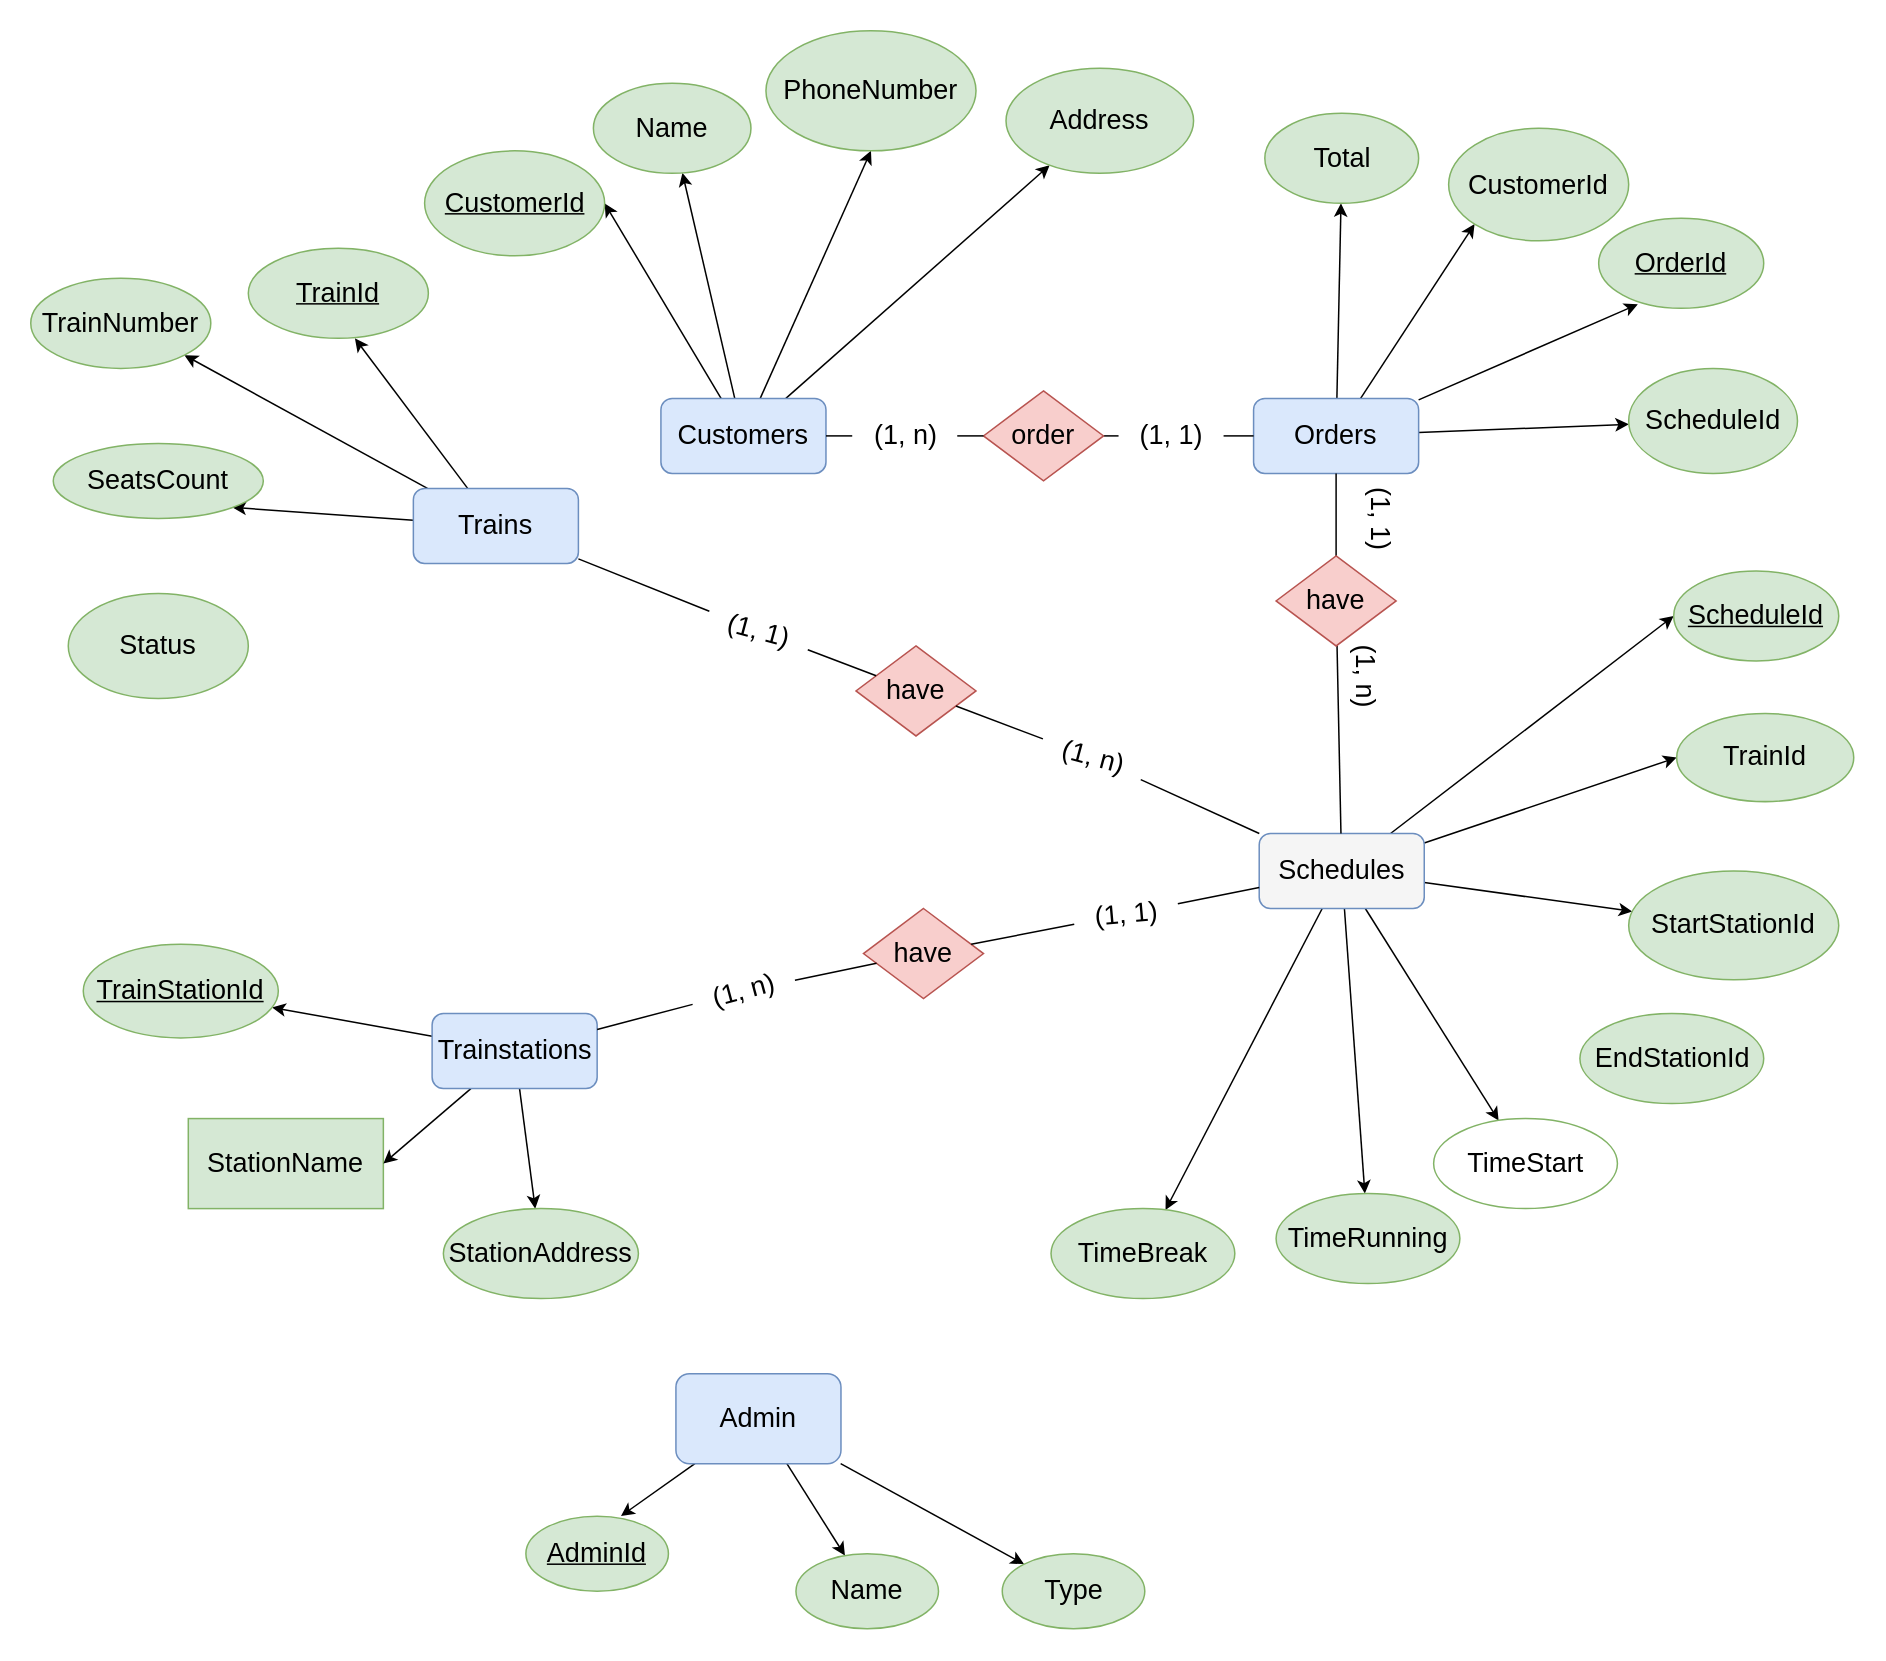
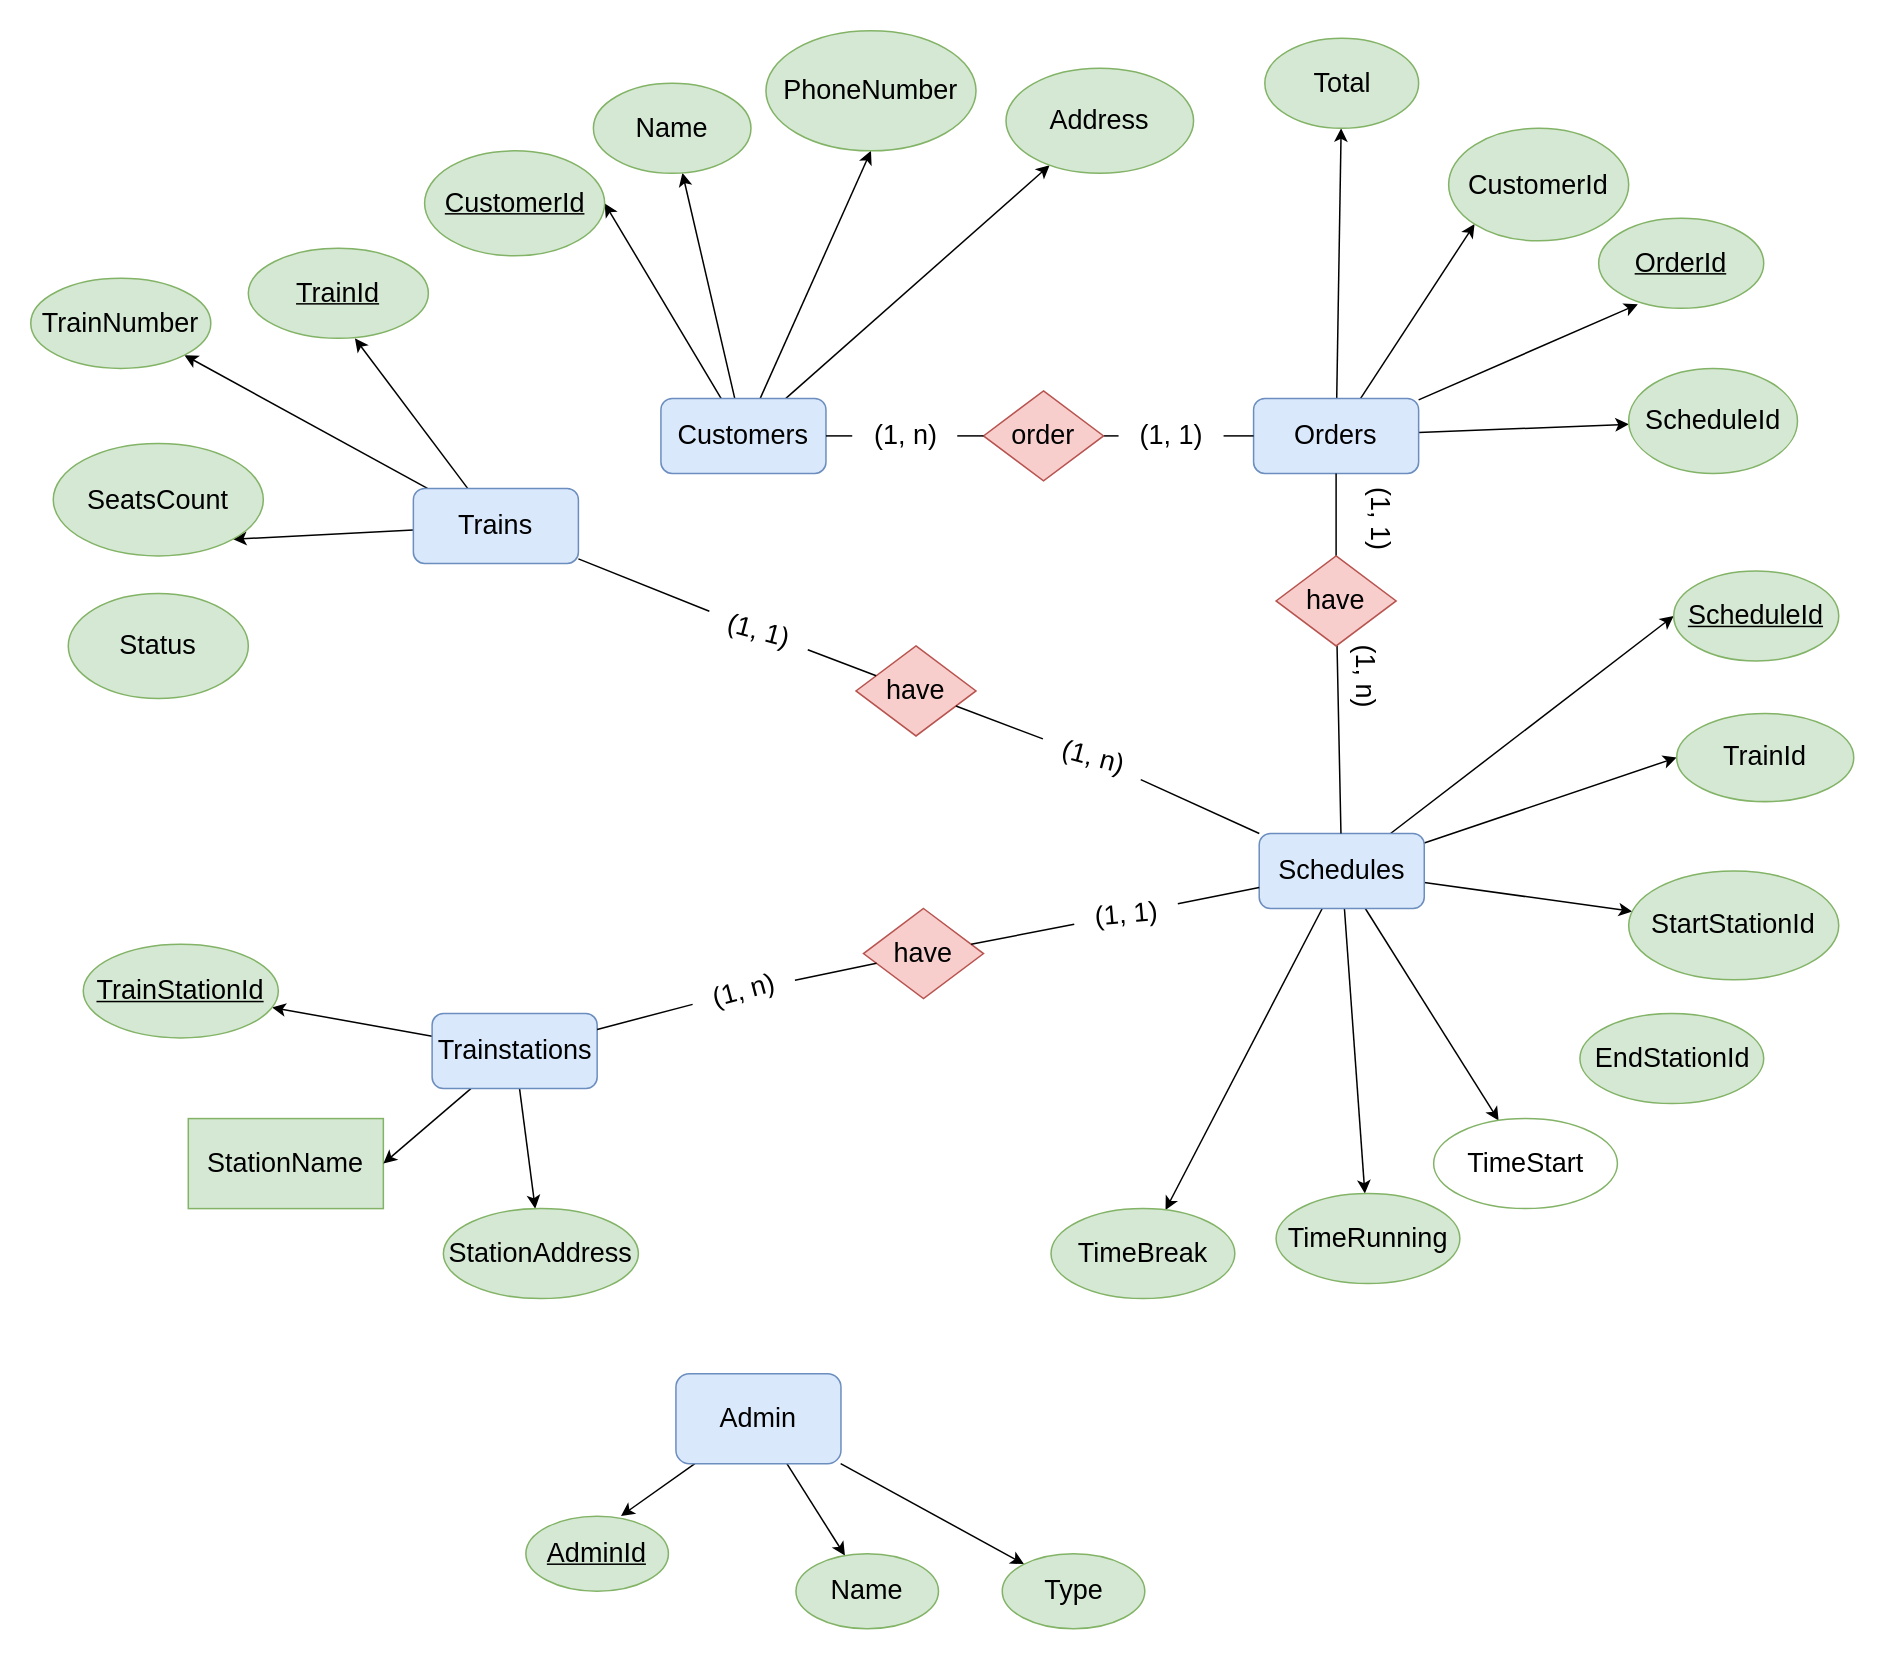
(1341, 158) -> (1341, 83)
(158, 481) -> (158, 500)
(1341, 871) -> (1341, 871)
